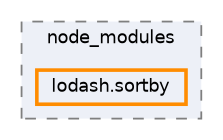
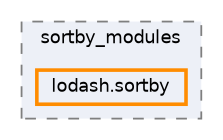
(111, 39) -> (111, 39)
